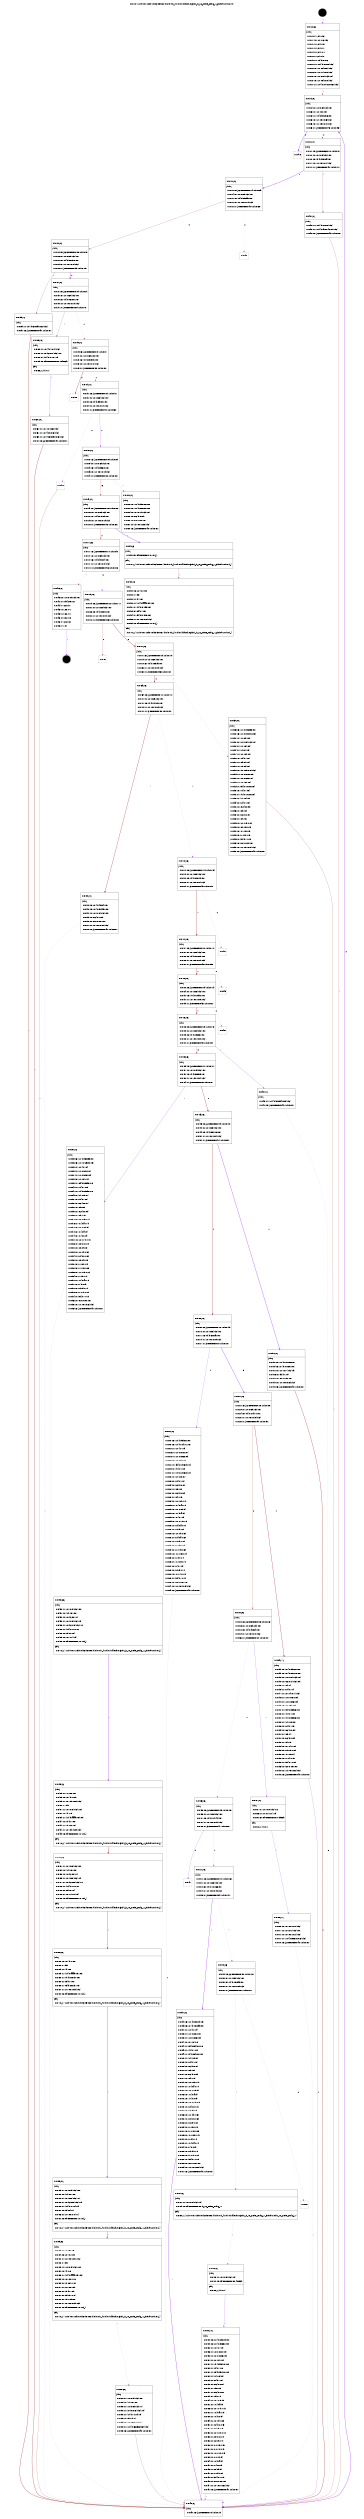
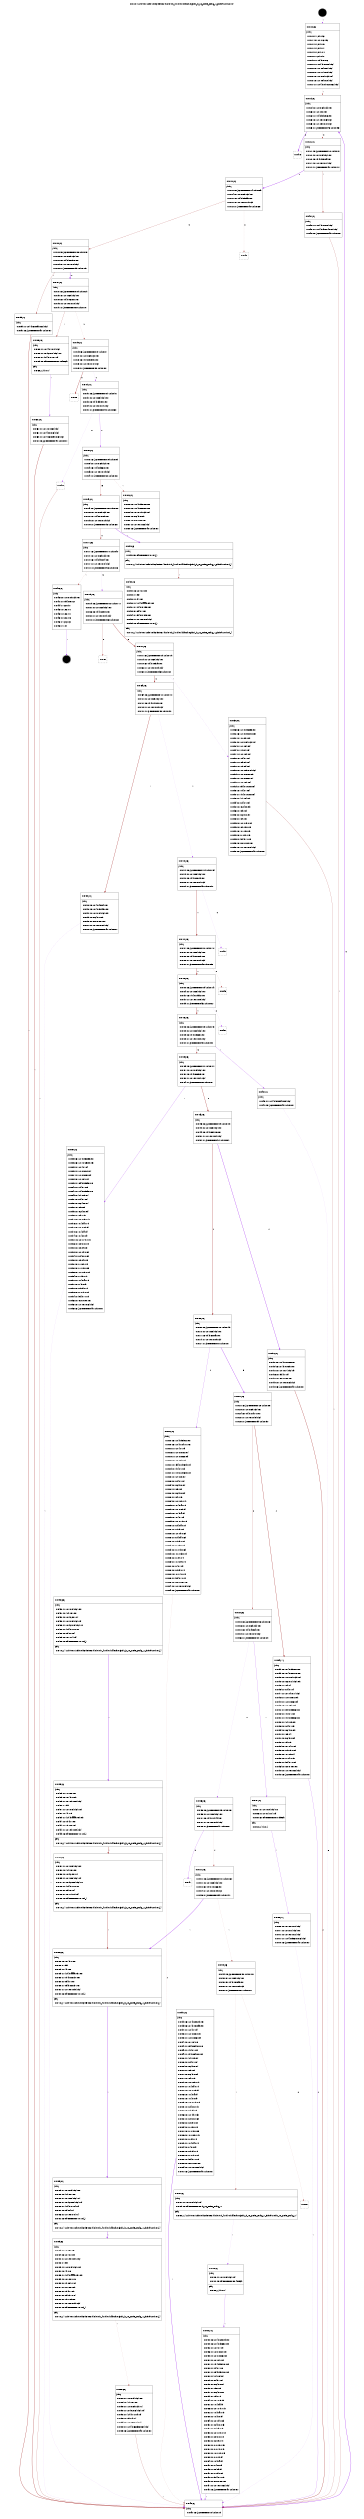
(208, 1953) -> (179, 1925)
